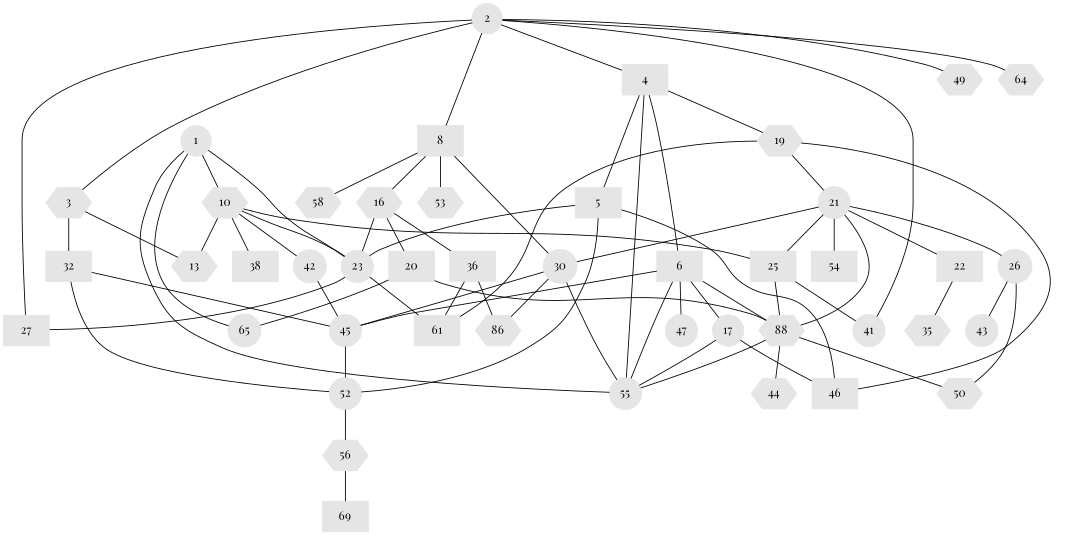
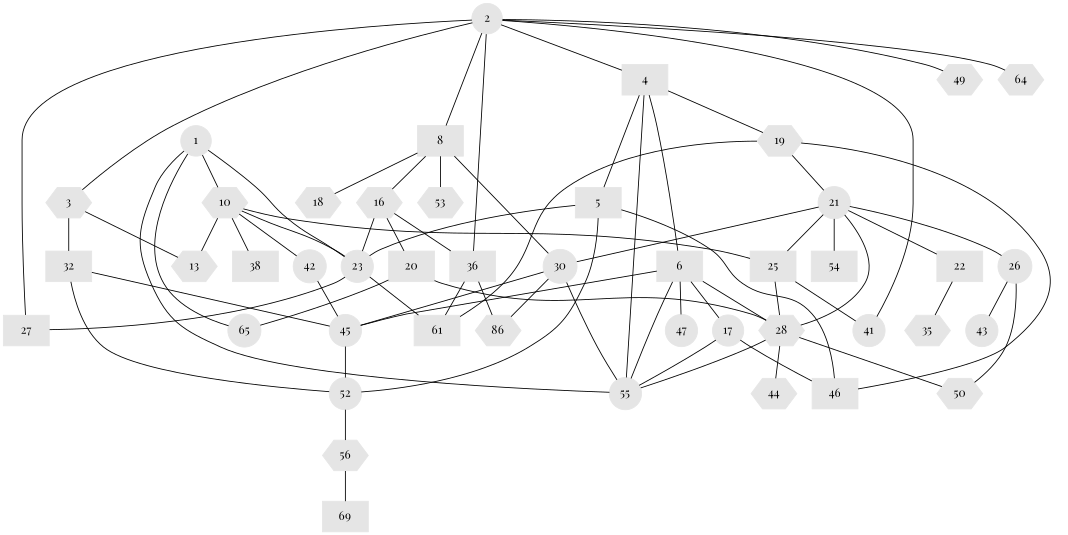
none -> (480, 143)
(318, 203) -> (318, 203)
(782, 331) -> (782, 331)
